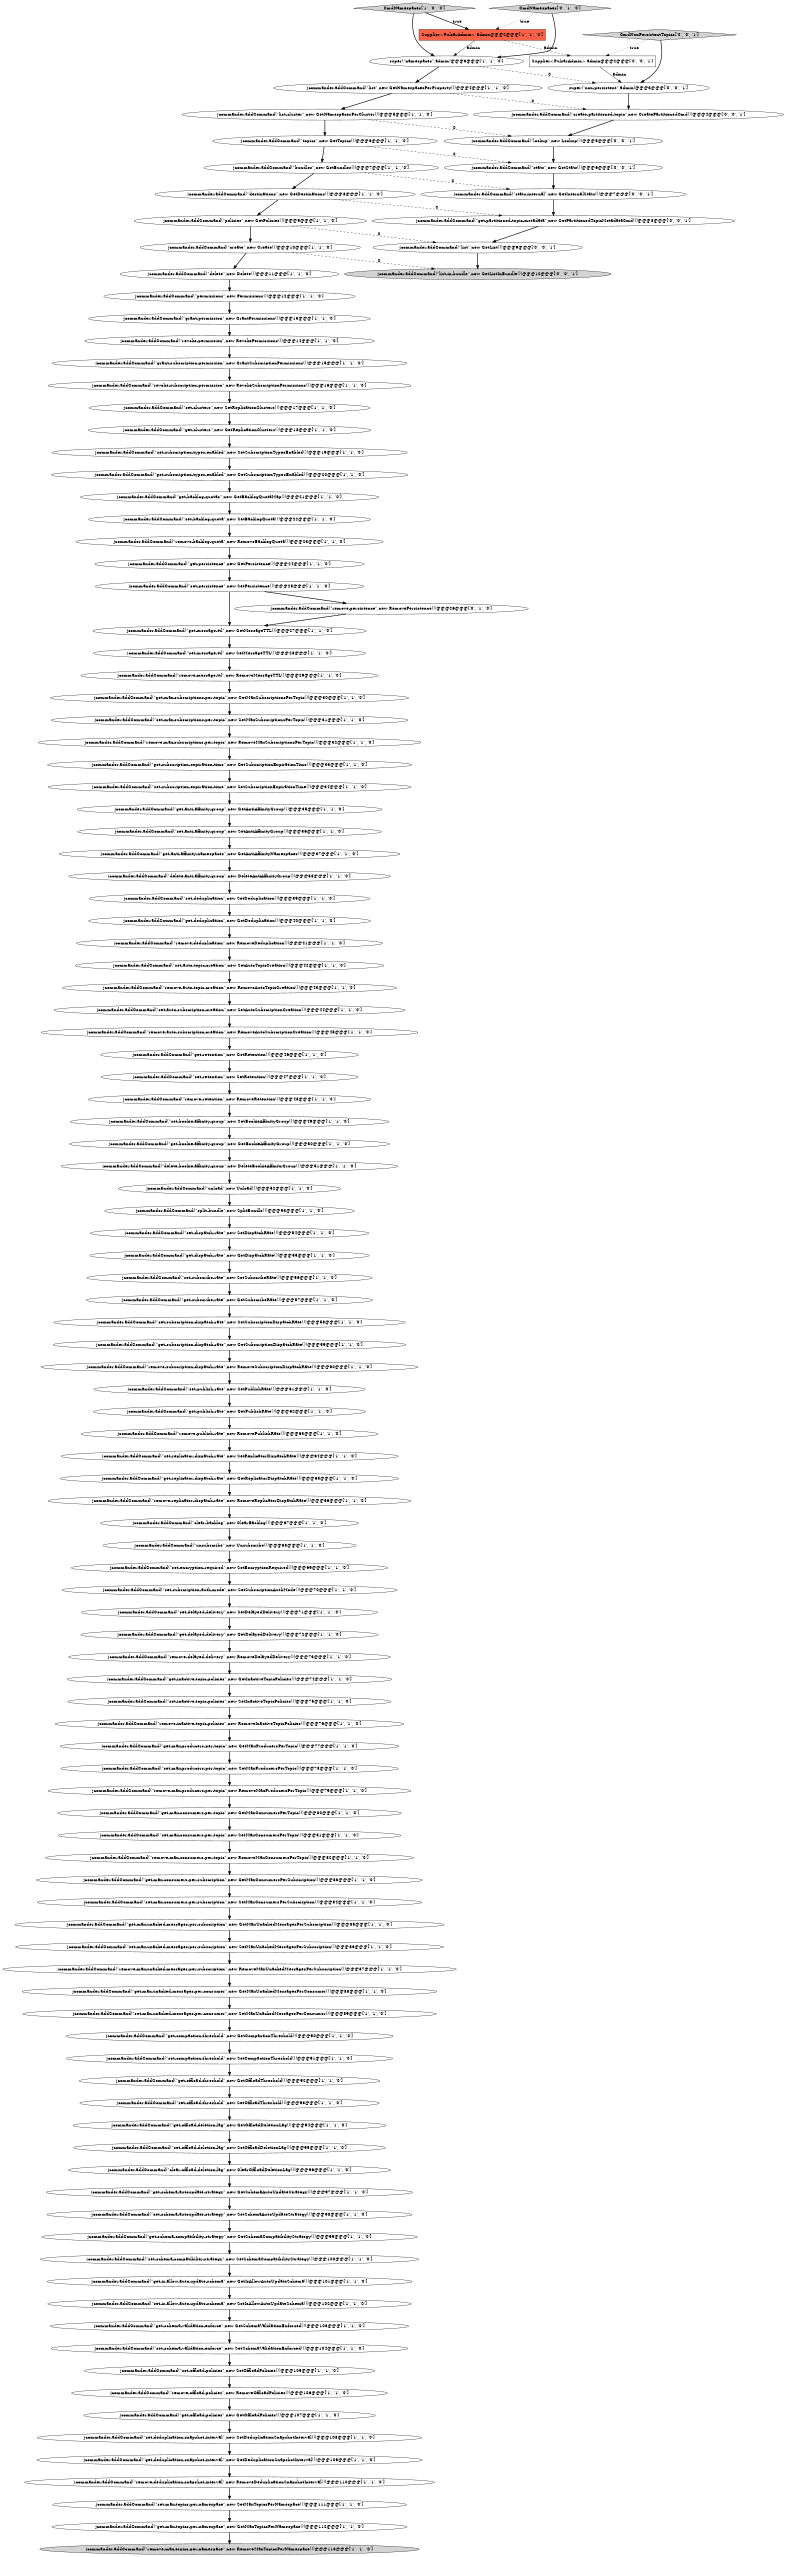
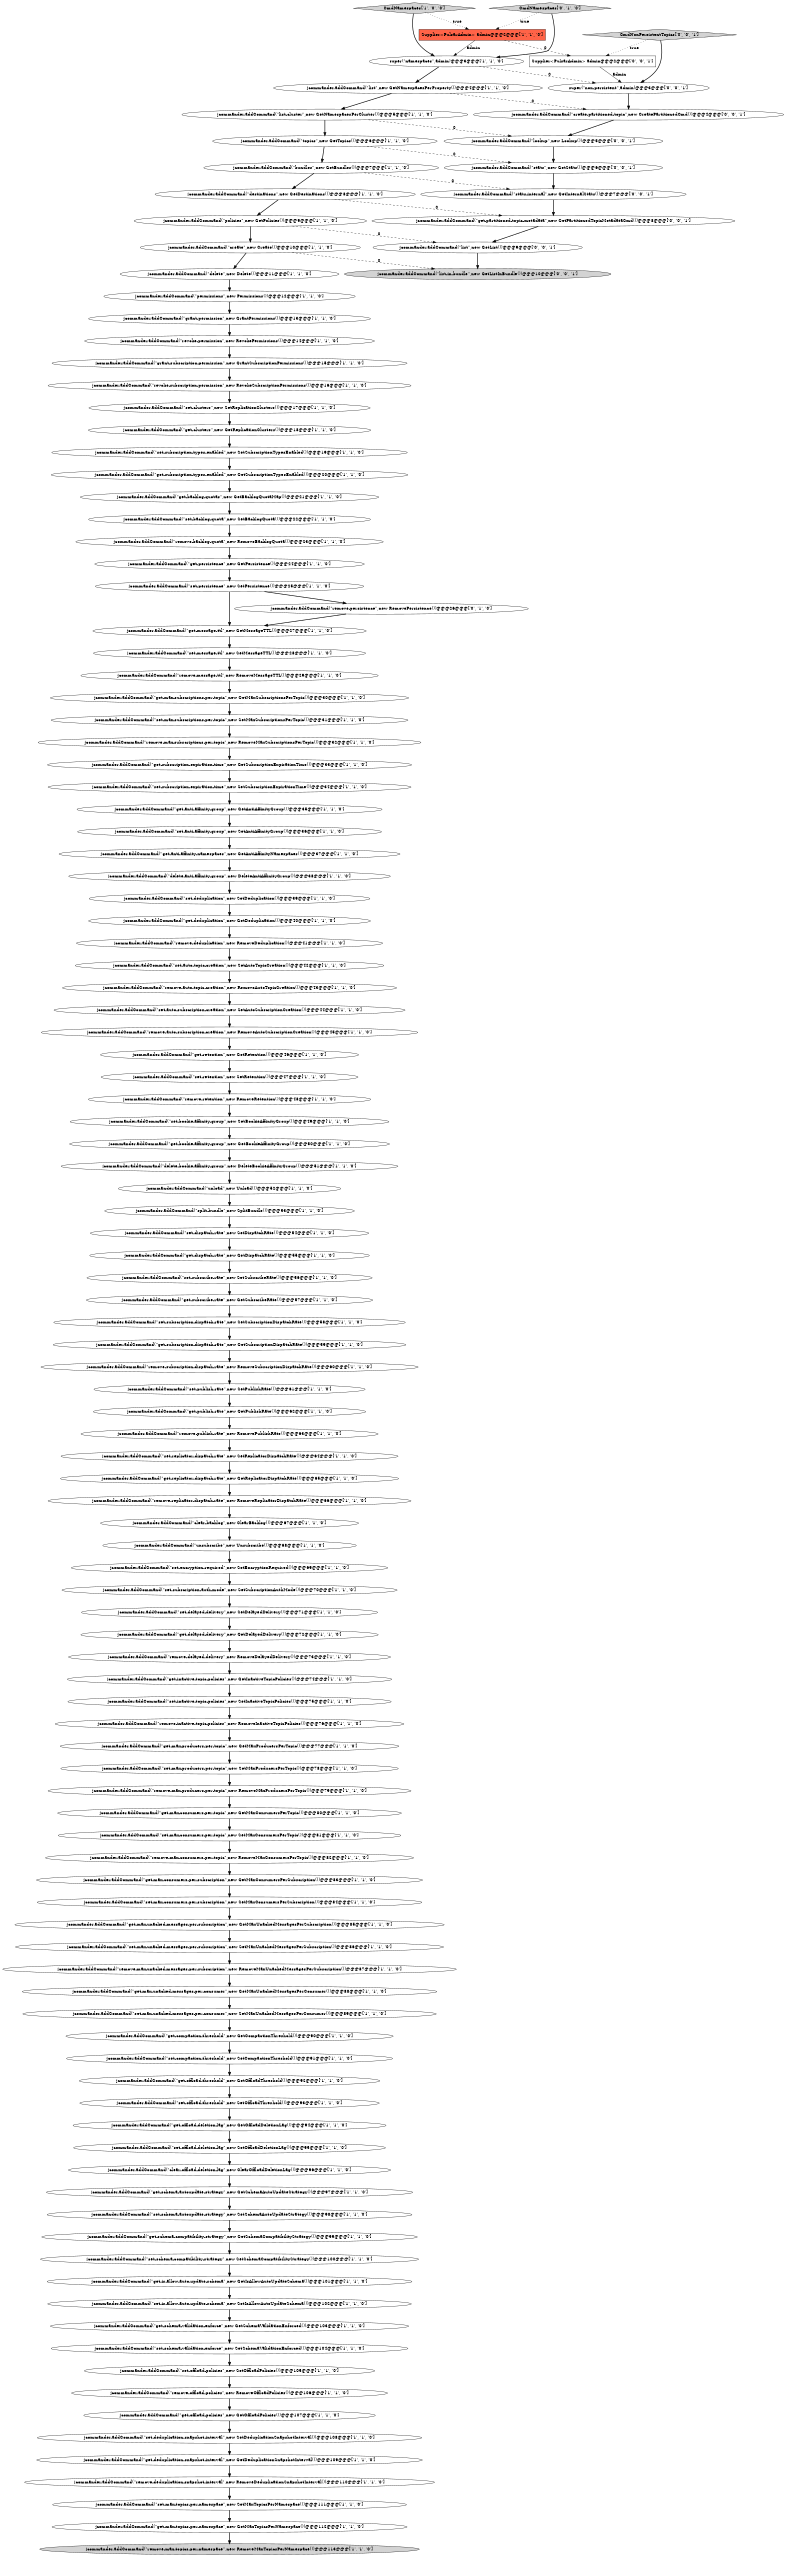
(446, 20) -> (446, 20)
(551, 48) -> (545, 48)
